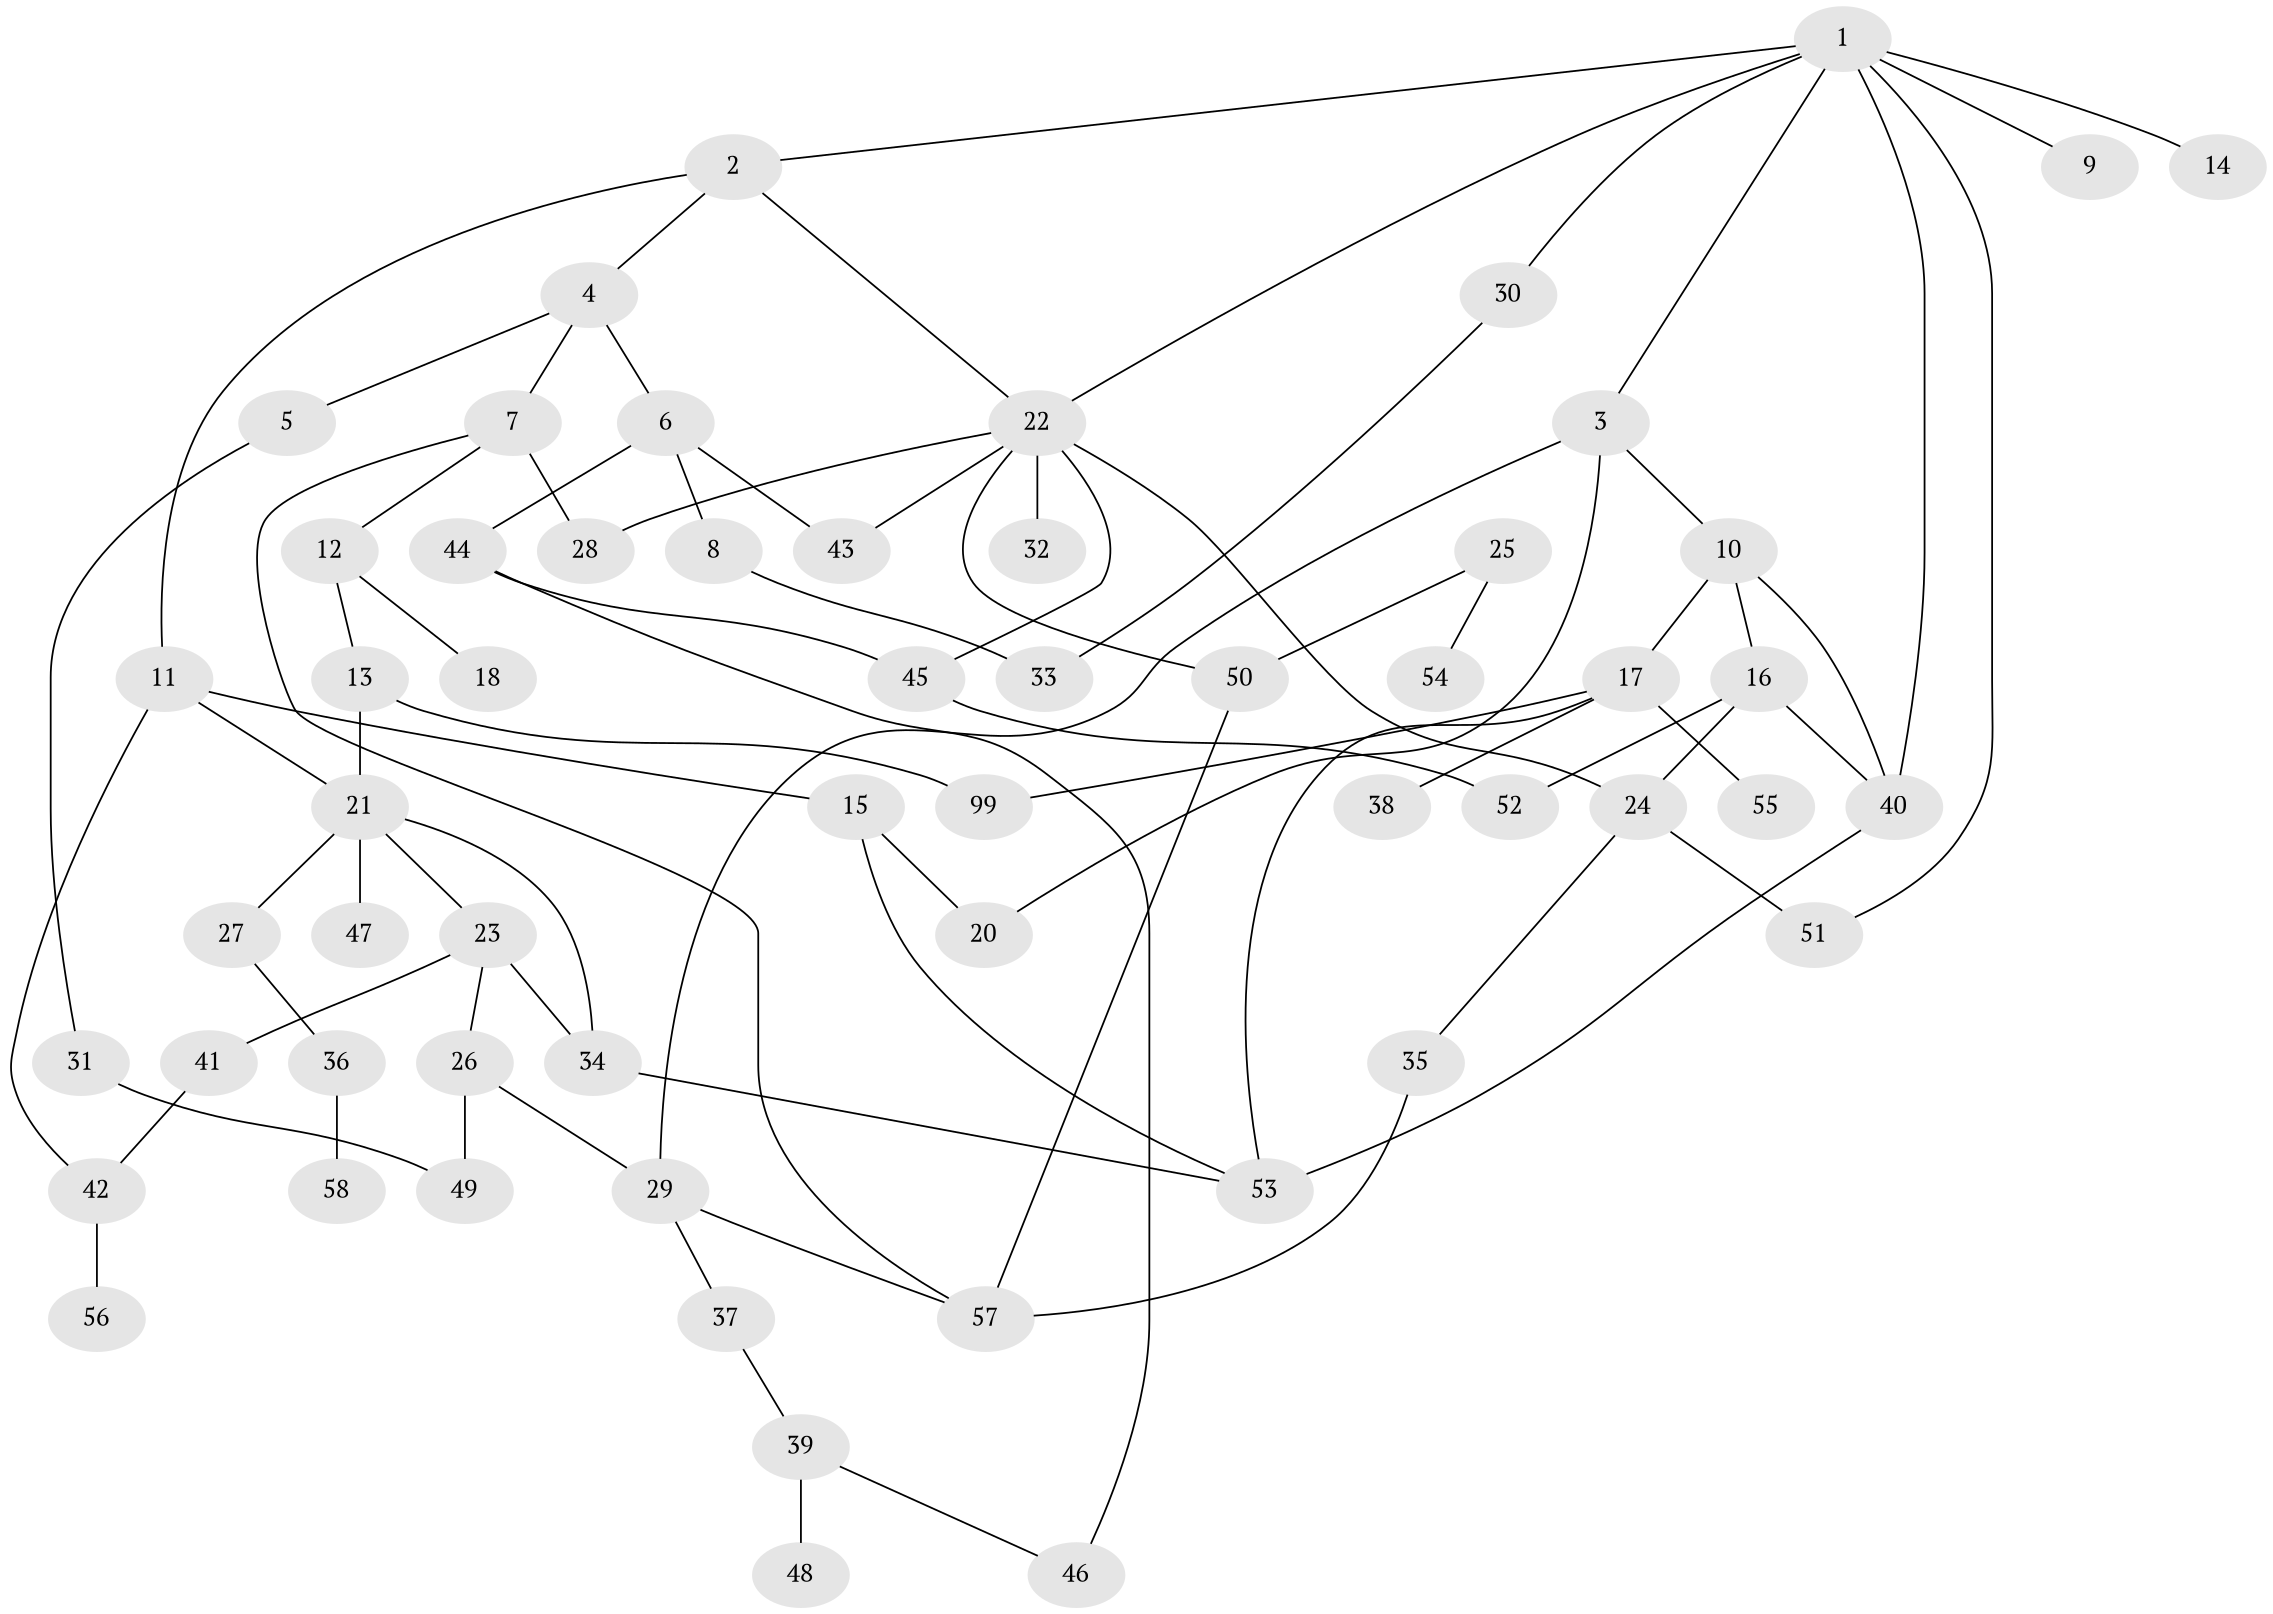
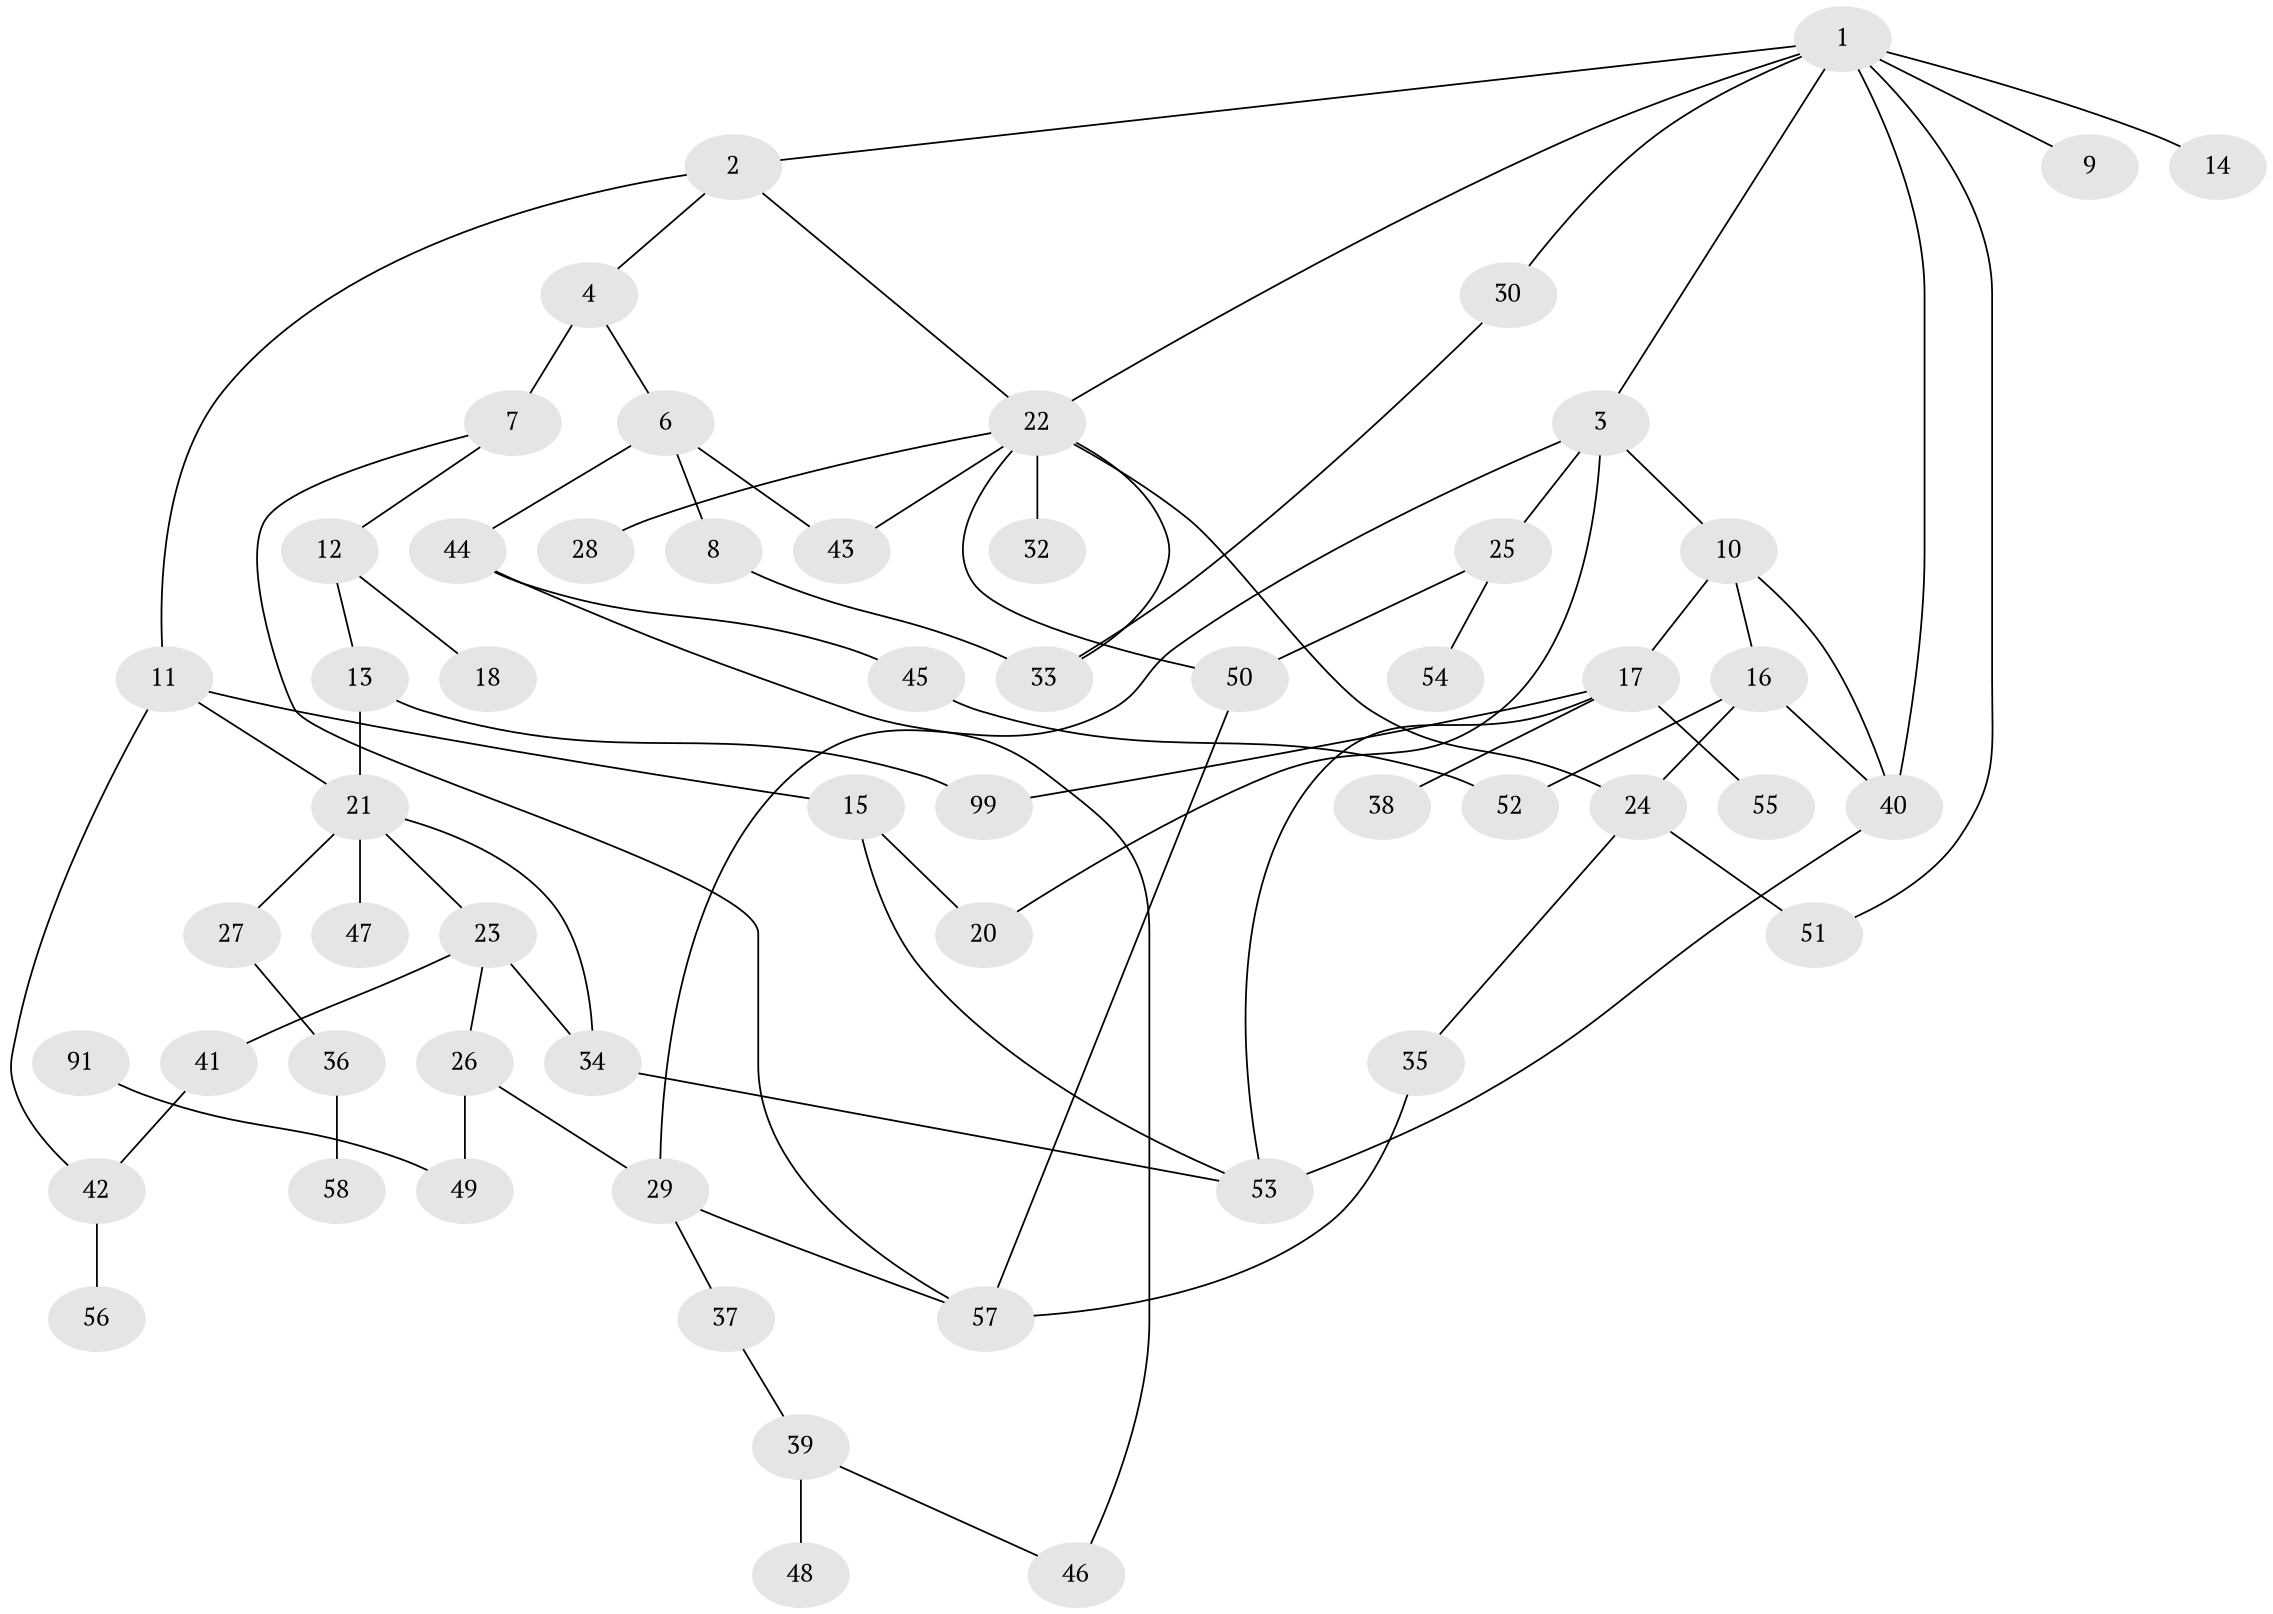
(287, 423) -> none
(546, 482) -> none
none -> (1552, 487)
(1094, 589) -> (1169, 549)
(81, 1063) -> (81, 1063)
